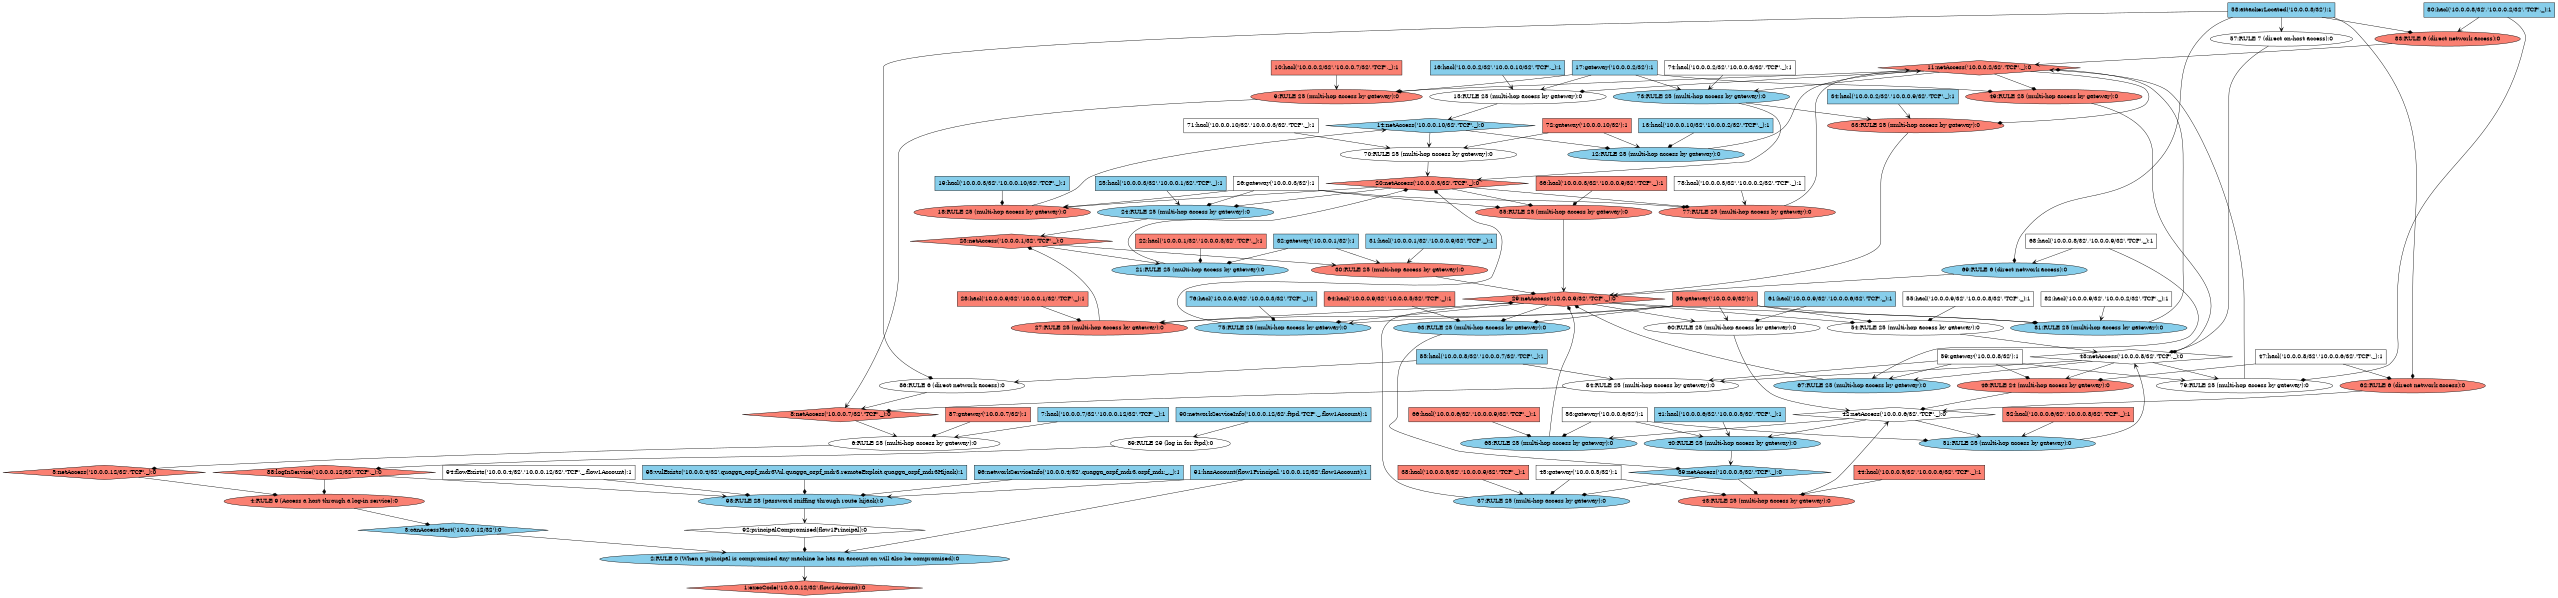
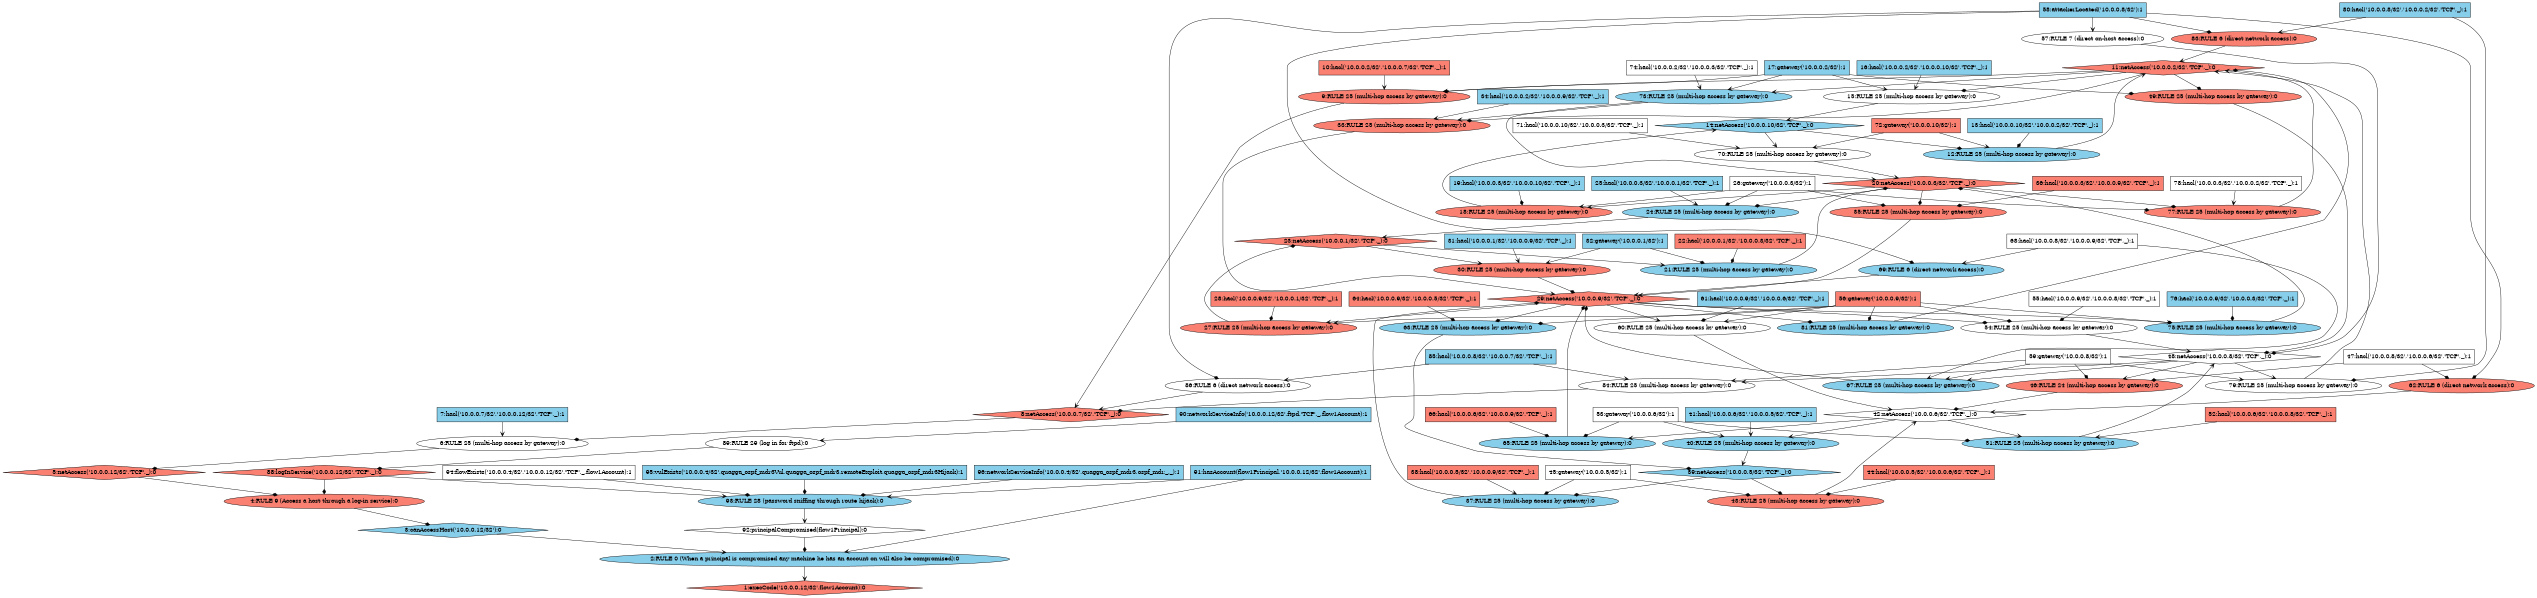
(2106, 299) -> none
(988, 415) -> none
(874, 428) -> (797, 429)
